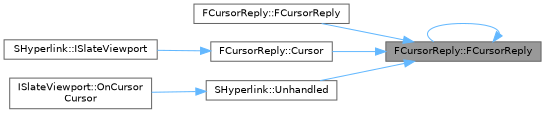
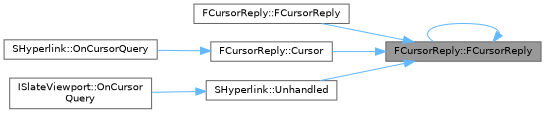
(81, 50) -> (81, 50)
(81, 93) -> (81, 93)
